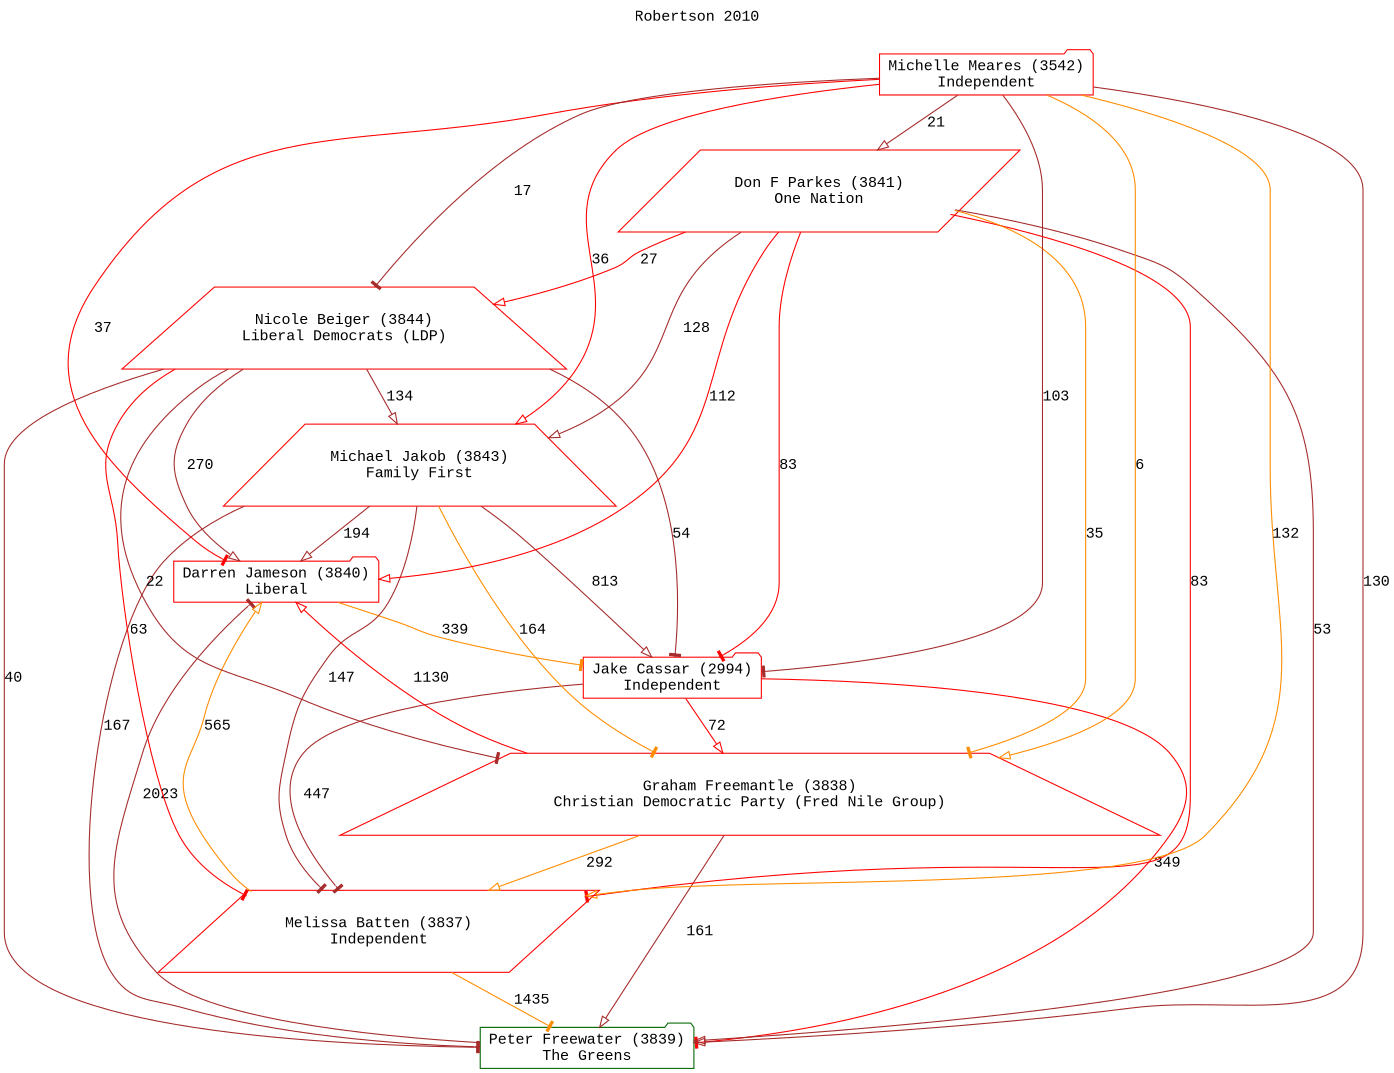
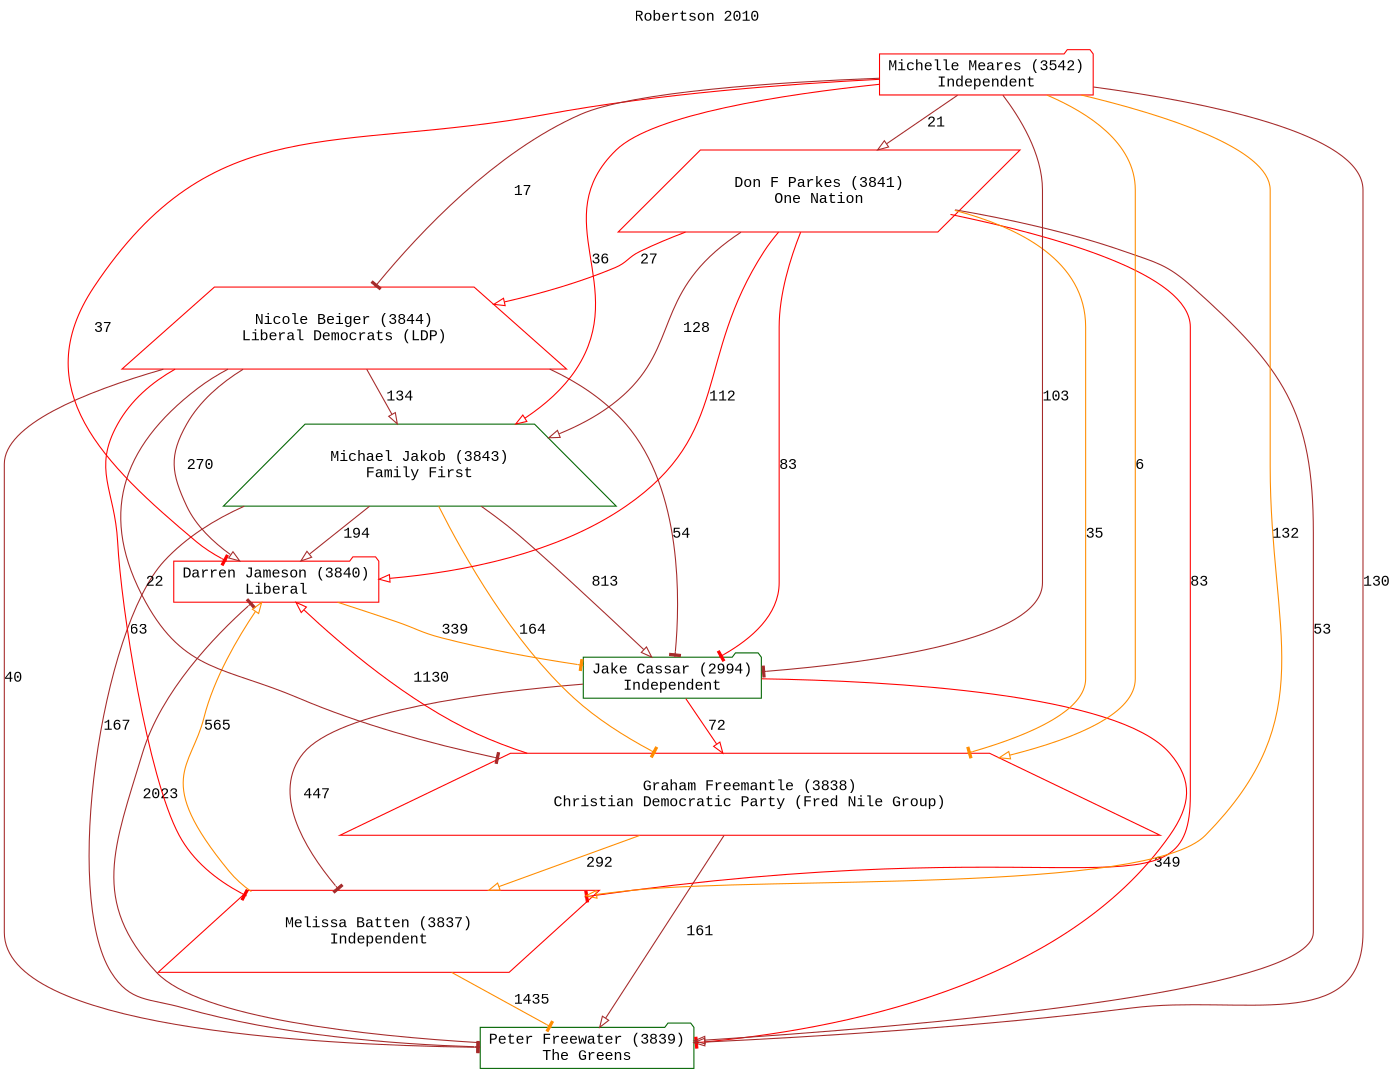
(420, 465) -> (420, 465)
(672, 678) -> (672, 678)
(309, 685) -> none
